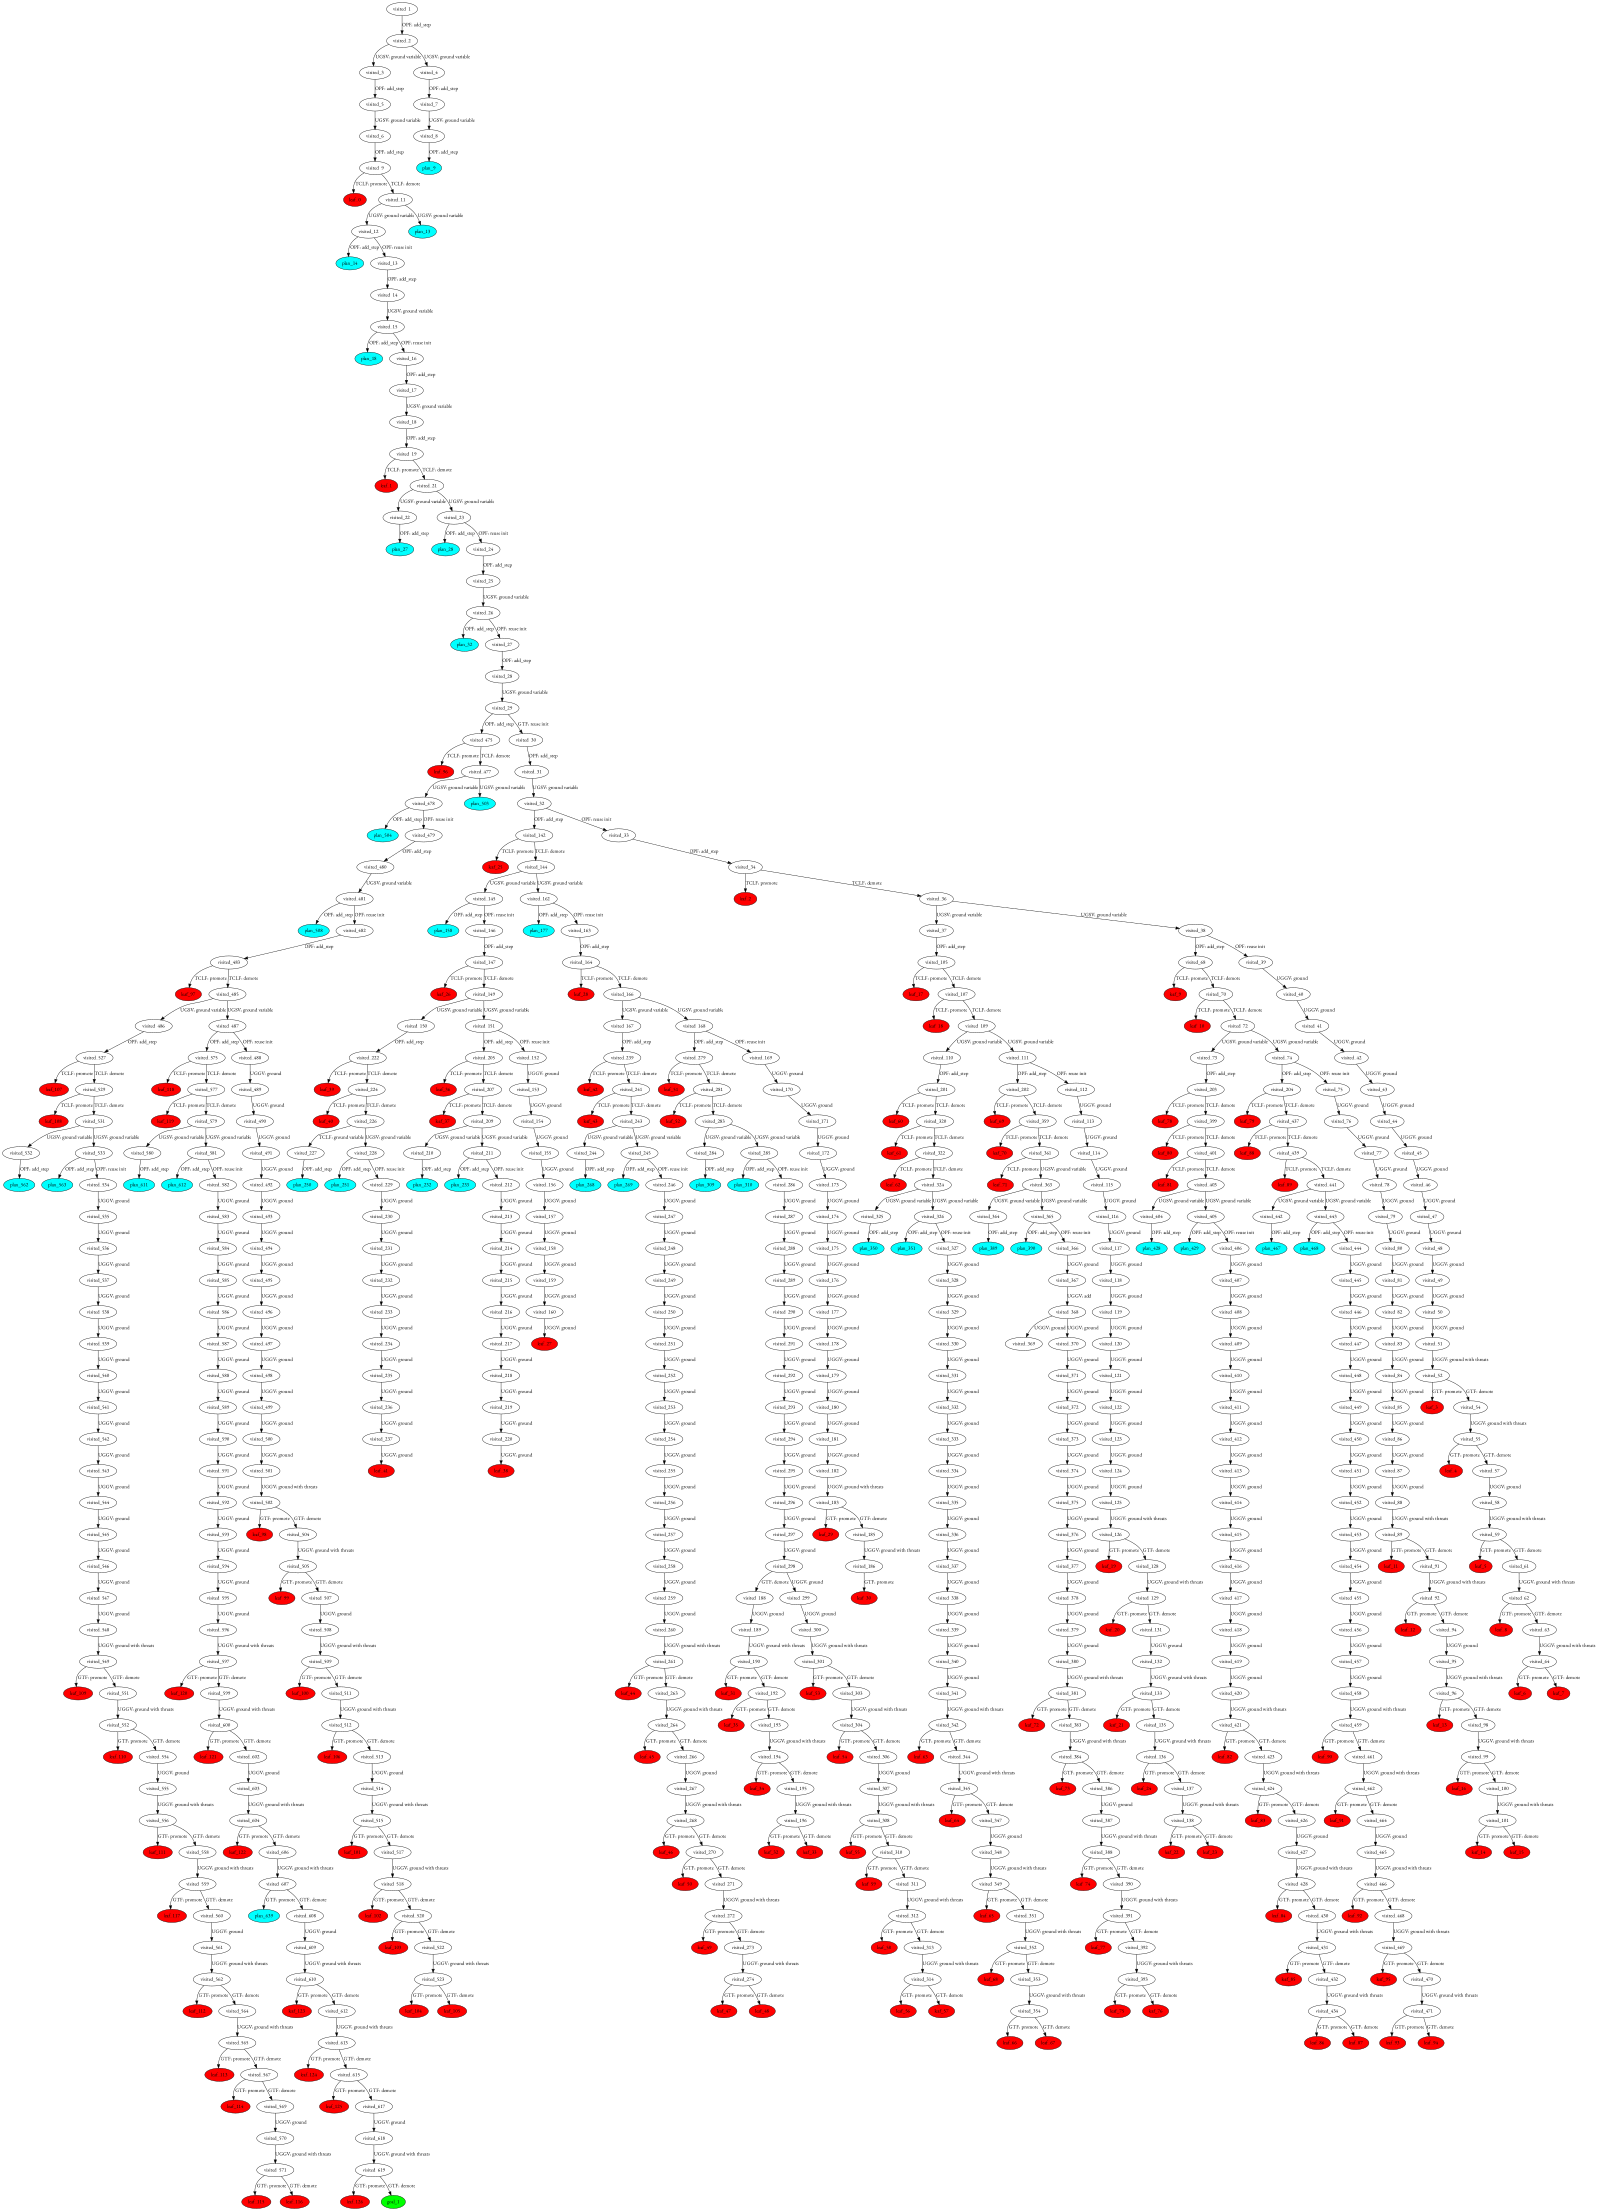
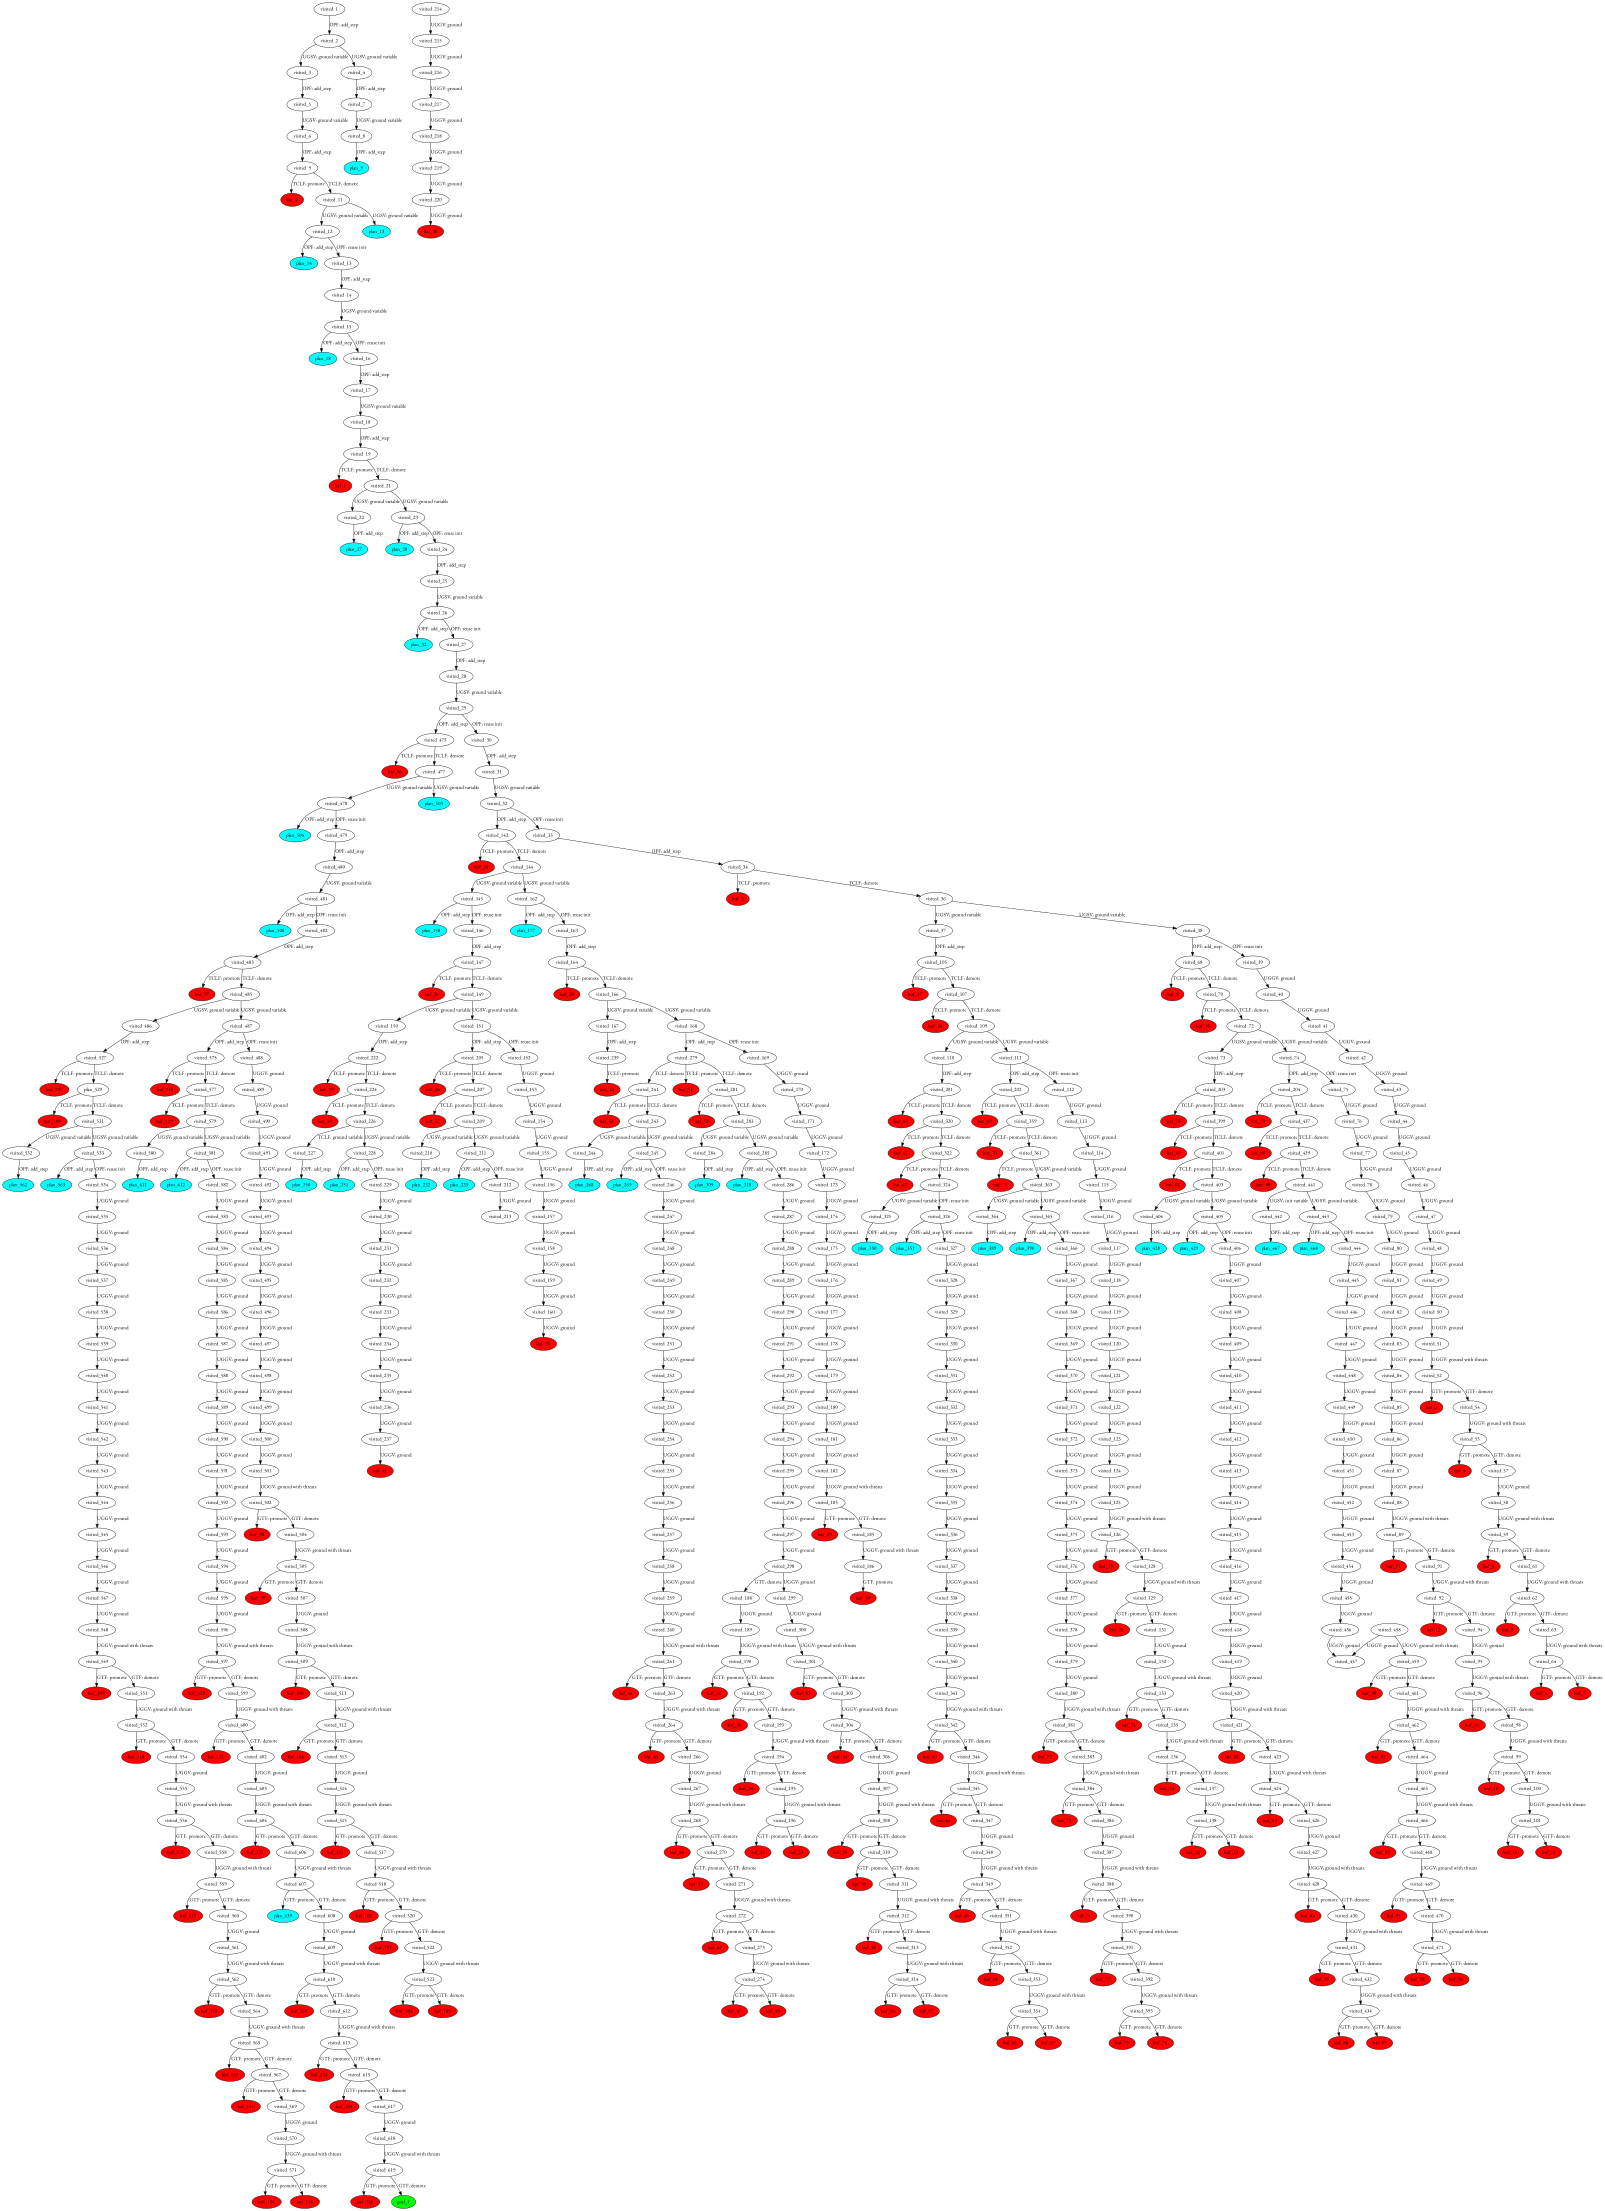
(533, 724) -> (487, 724)
(626, 1072) -> (658, 1068)
(94, 1090) -> (93, 1090)
(956, 1201) -> (954, 1201)
(1301, 1201) -> (1289, 1201)
(501, 1231) -> none
(1079, 1296) -> (1082, 1296)
(1067, 1326) -> (1066, 1358)
(1350, 1676) -> (1367, 1643)
